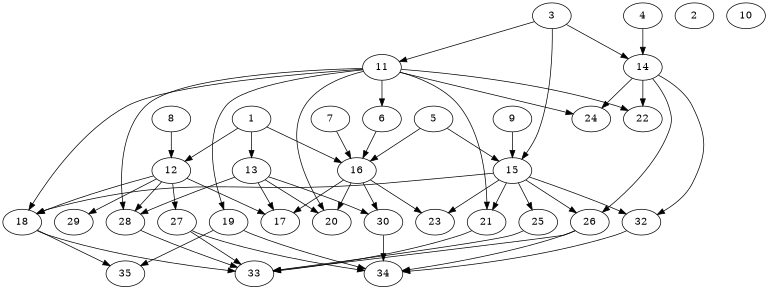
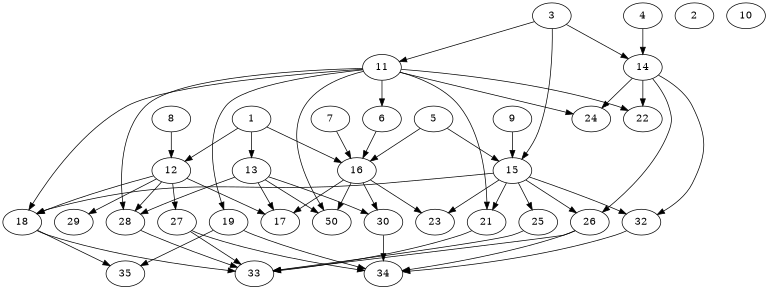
(332, 222) -> (332, 222)
